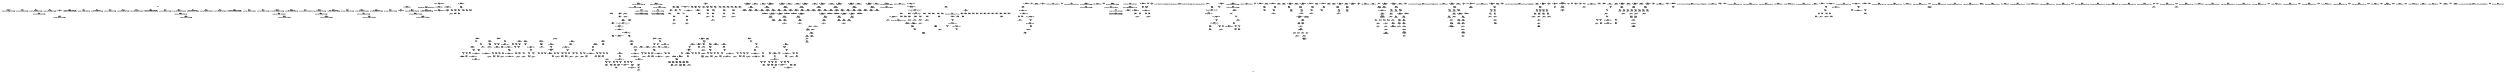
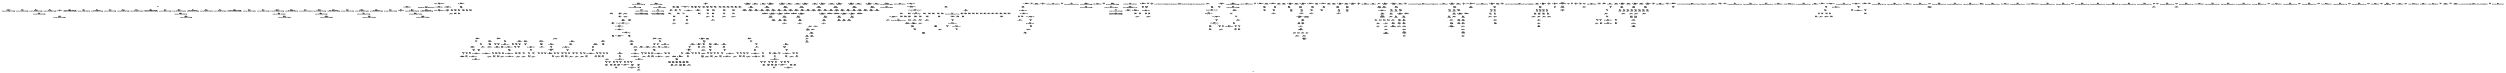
(844, 23) -> none
